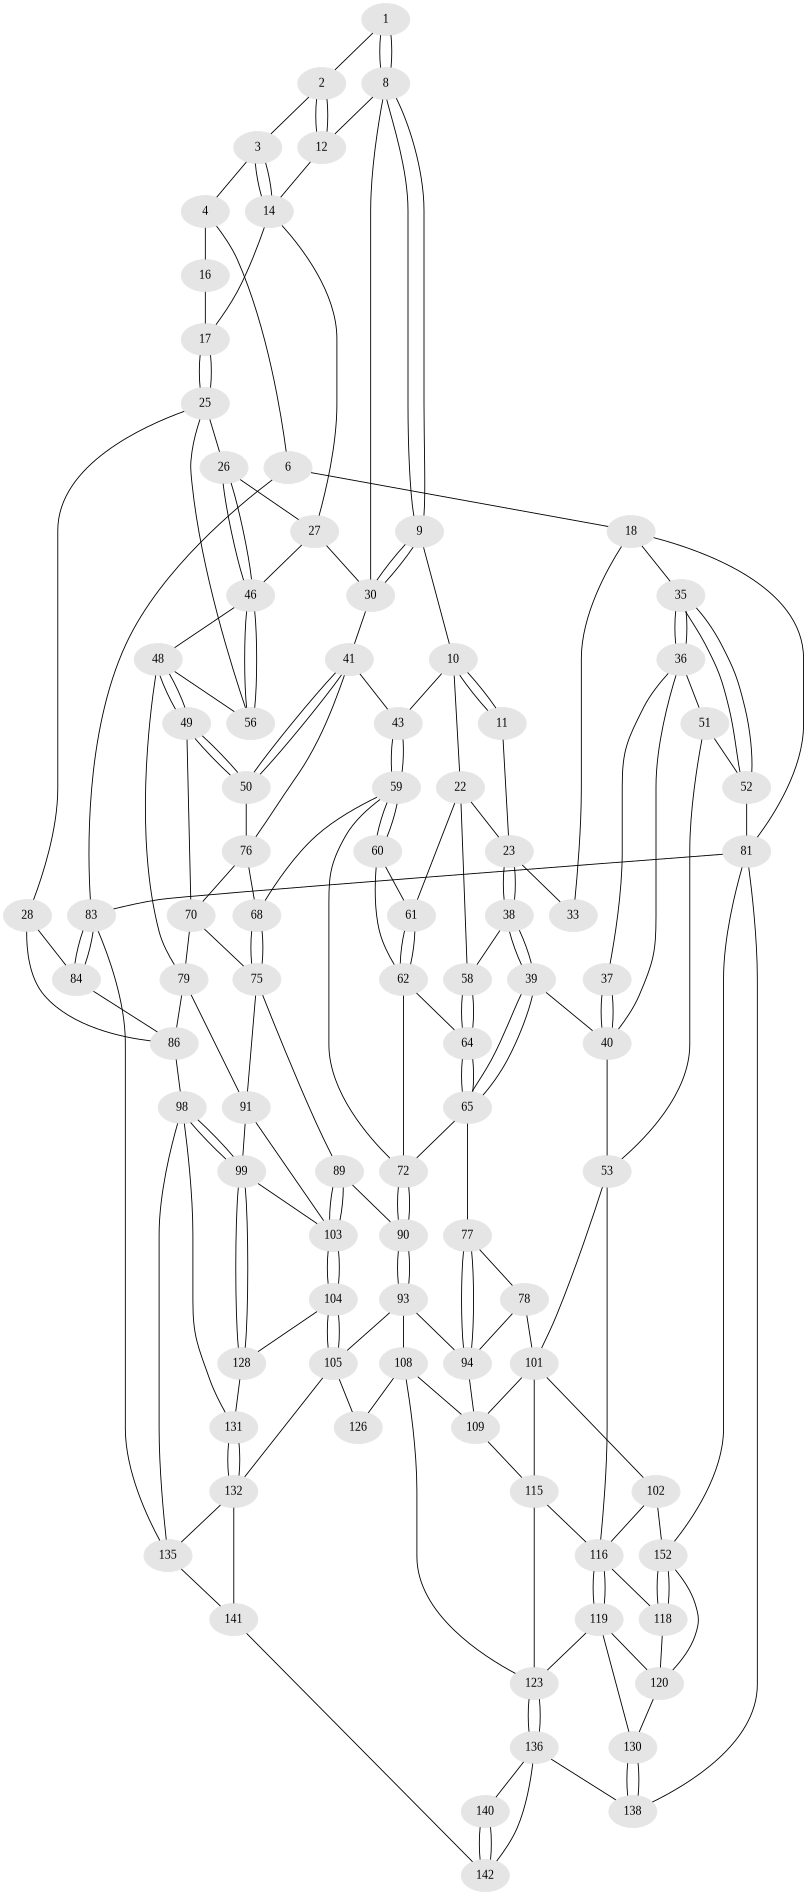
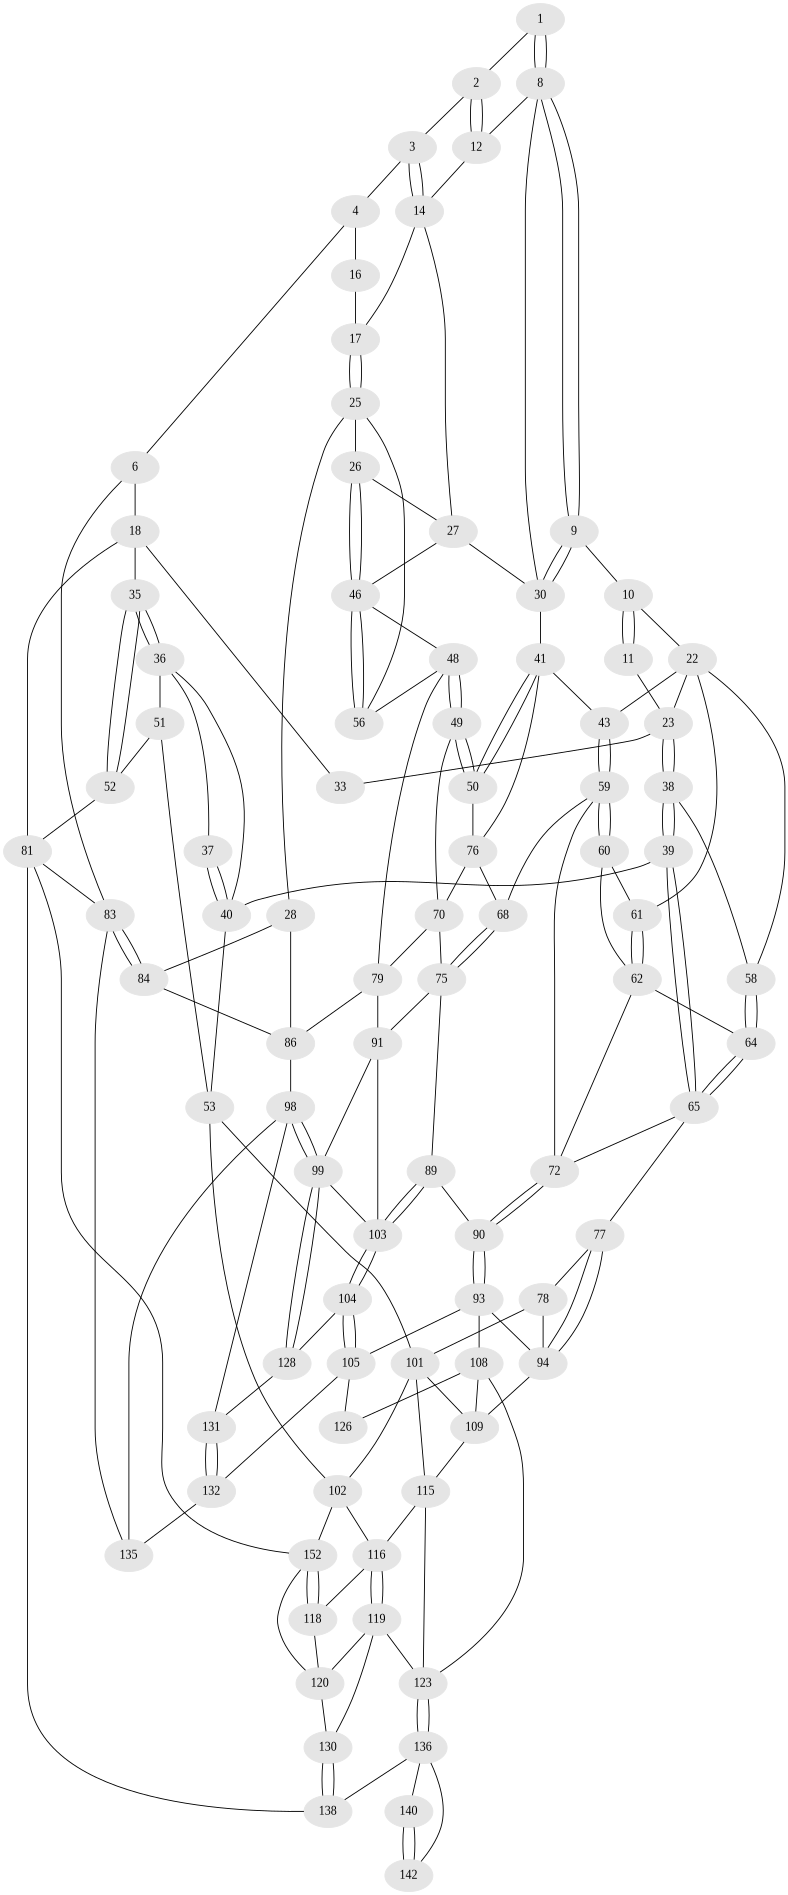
(426, 692) -> (654, 688)
(607, 1364) -> (233, 1313)
(234, 1620) -> none
